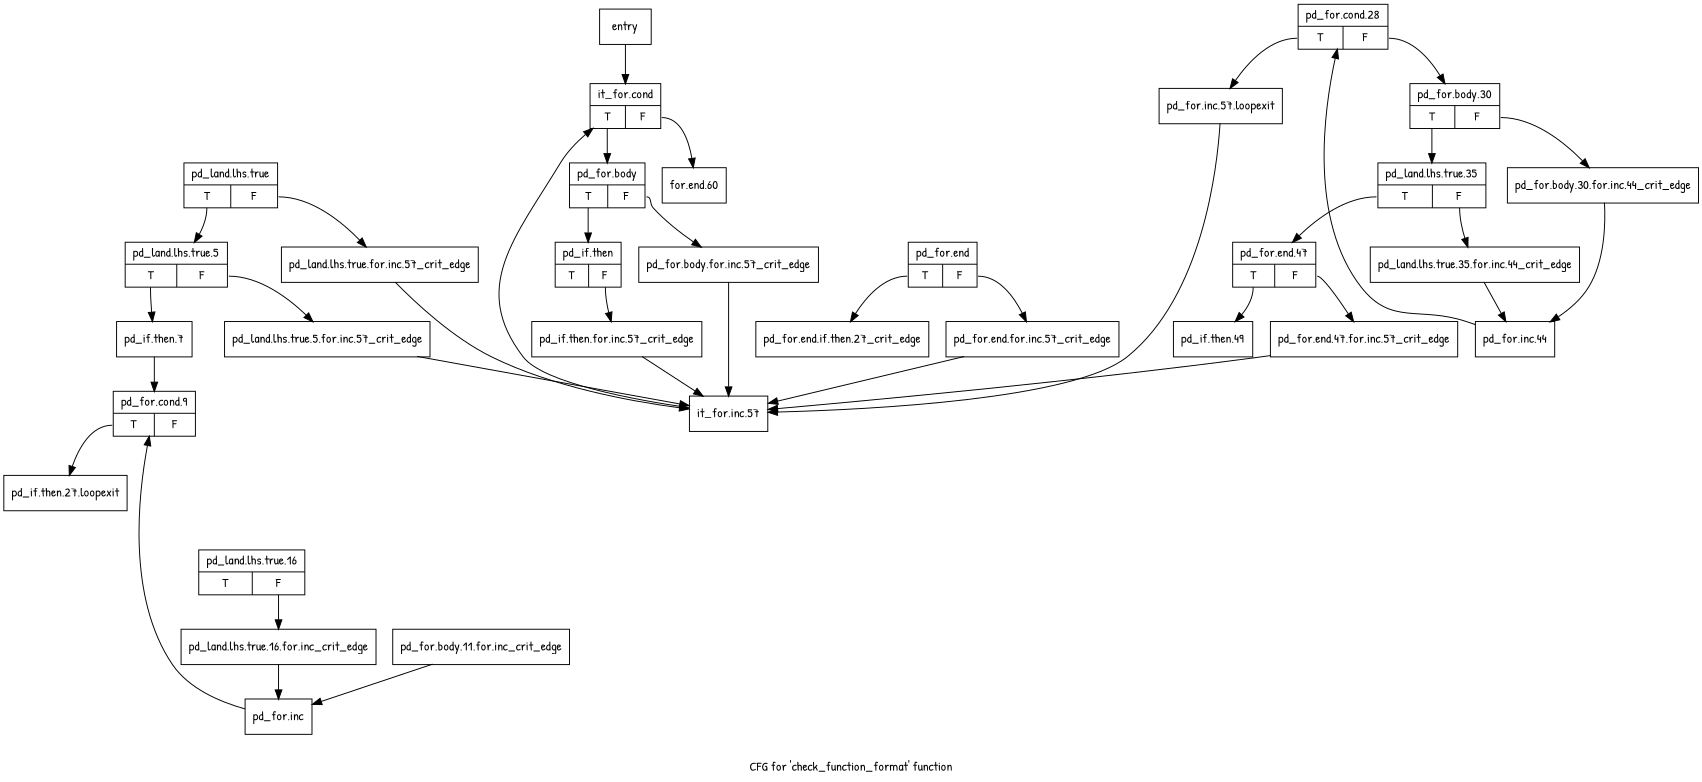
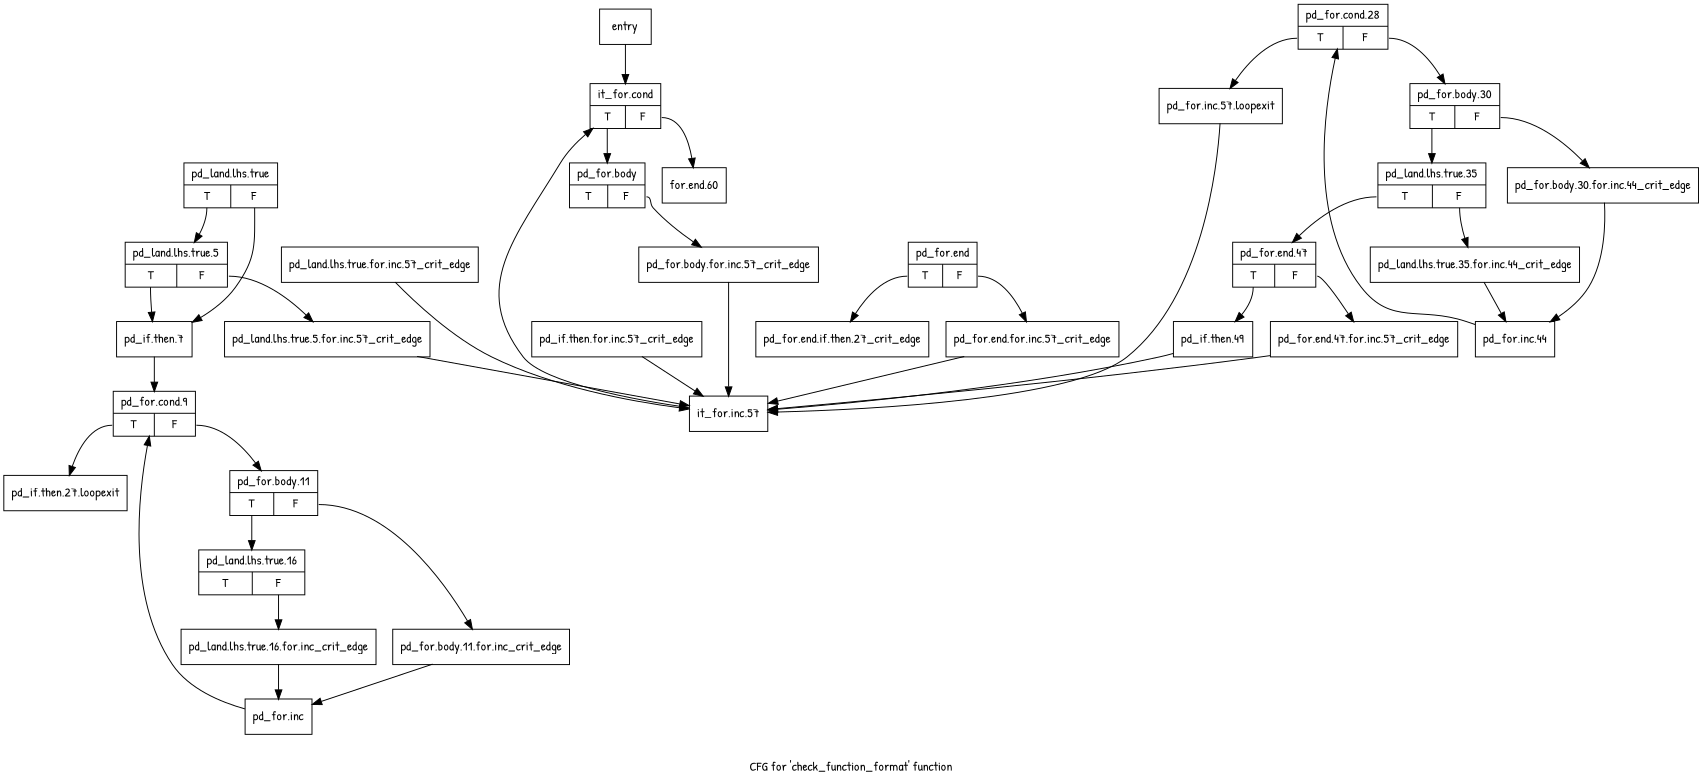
(323, 211) -> (245, 271)
(588, 265) -> none
none -> (1075, 373)
none -> (274, 493)
